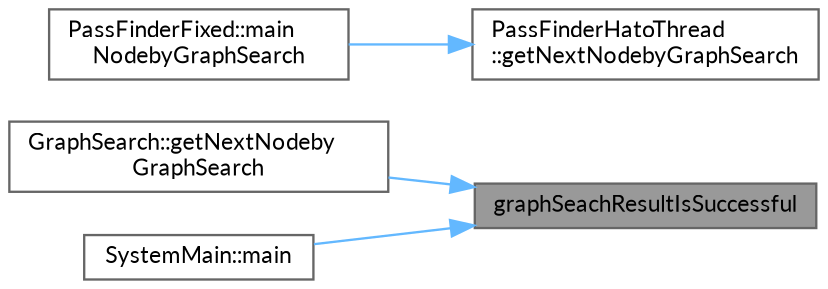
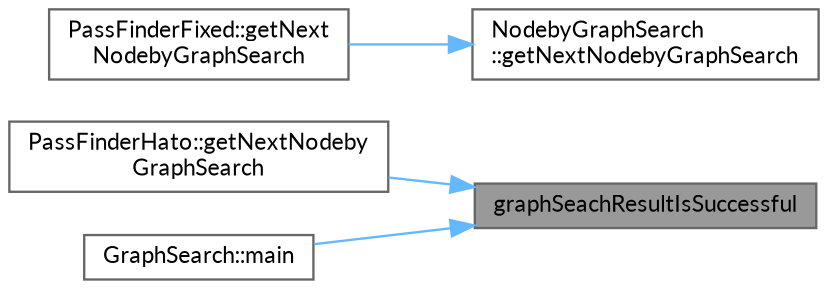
(199, 44) -> (199, 44)
(646, 44) -> (646, 44)
(199, 157) -> (199, 157)
(199, 257) -> (199, 257)
